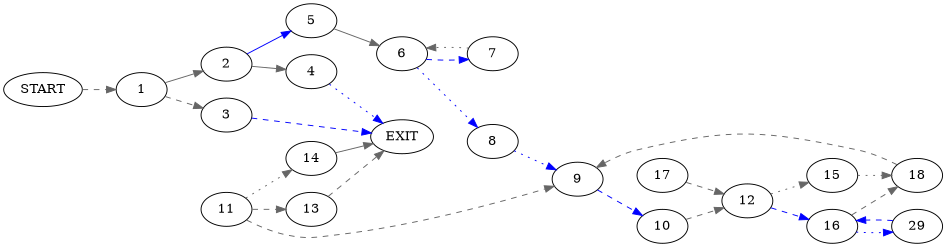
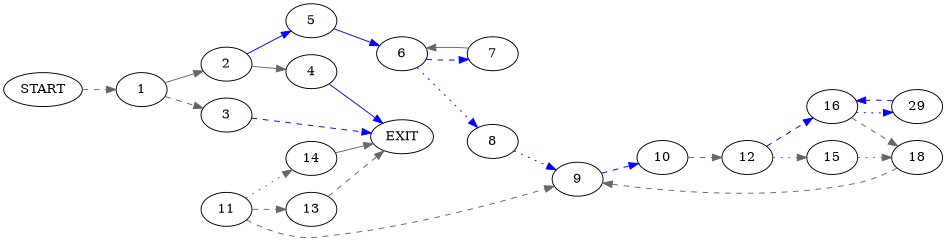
(352, 36) -> (352, 36)
(452, 47) -> (452, 47)
(352, 101) -> (352, 101)
(662, 175) -> none
